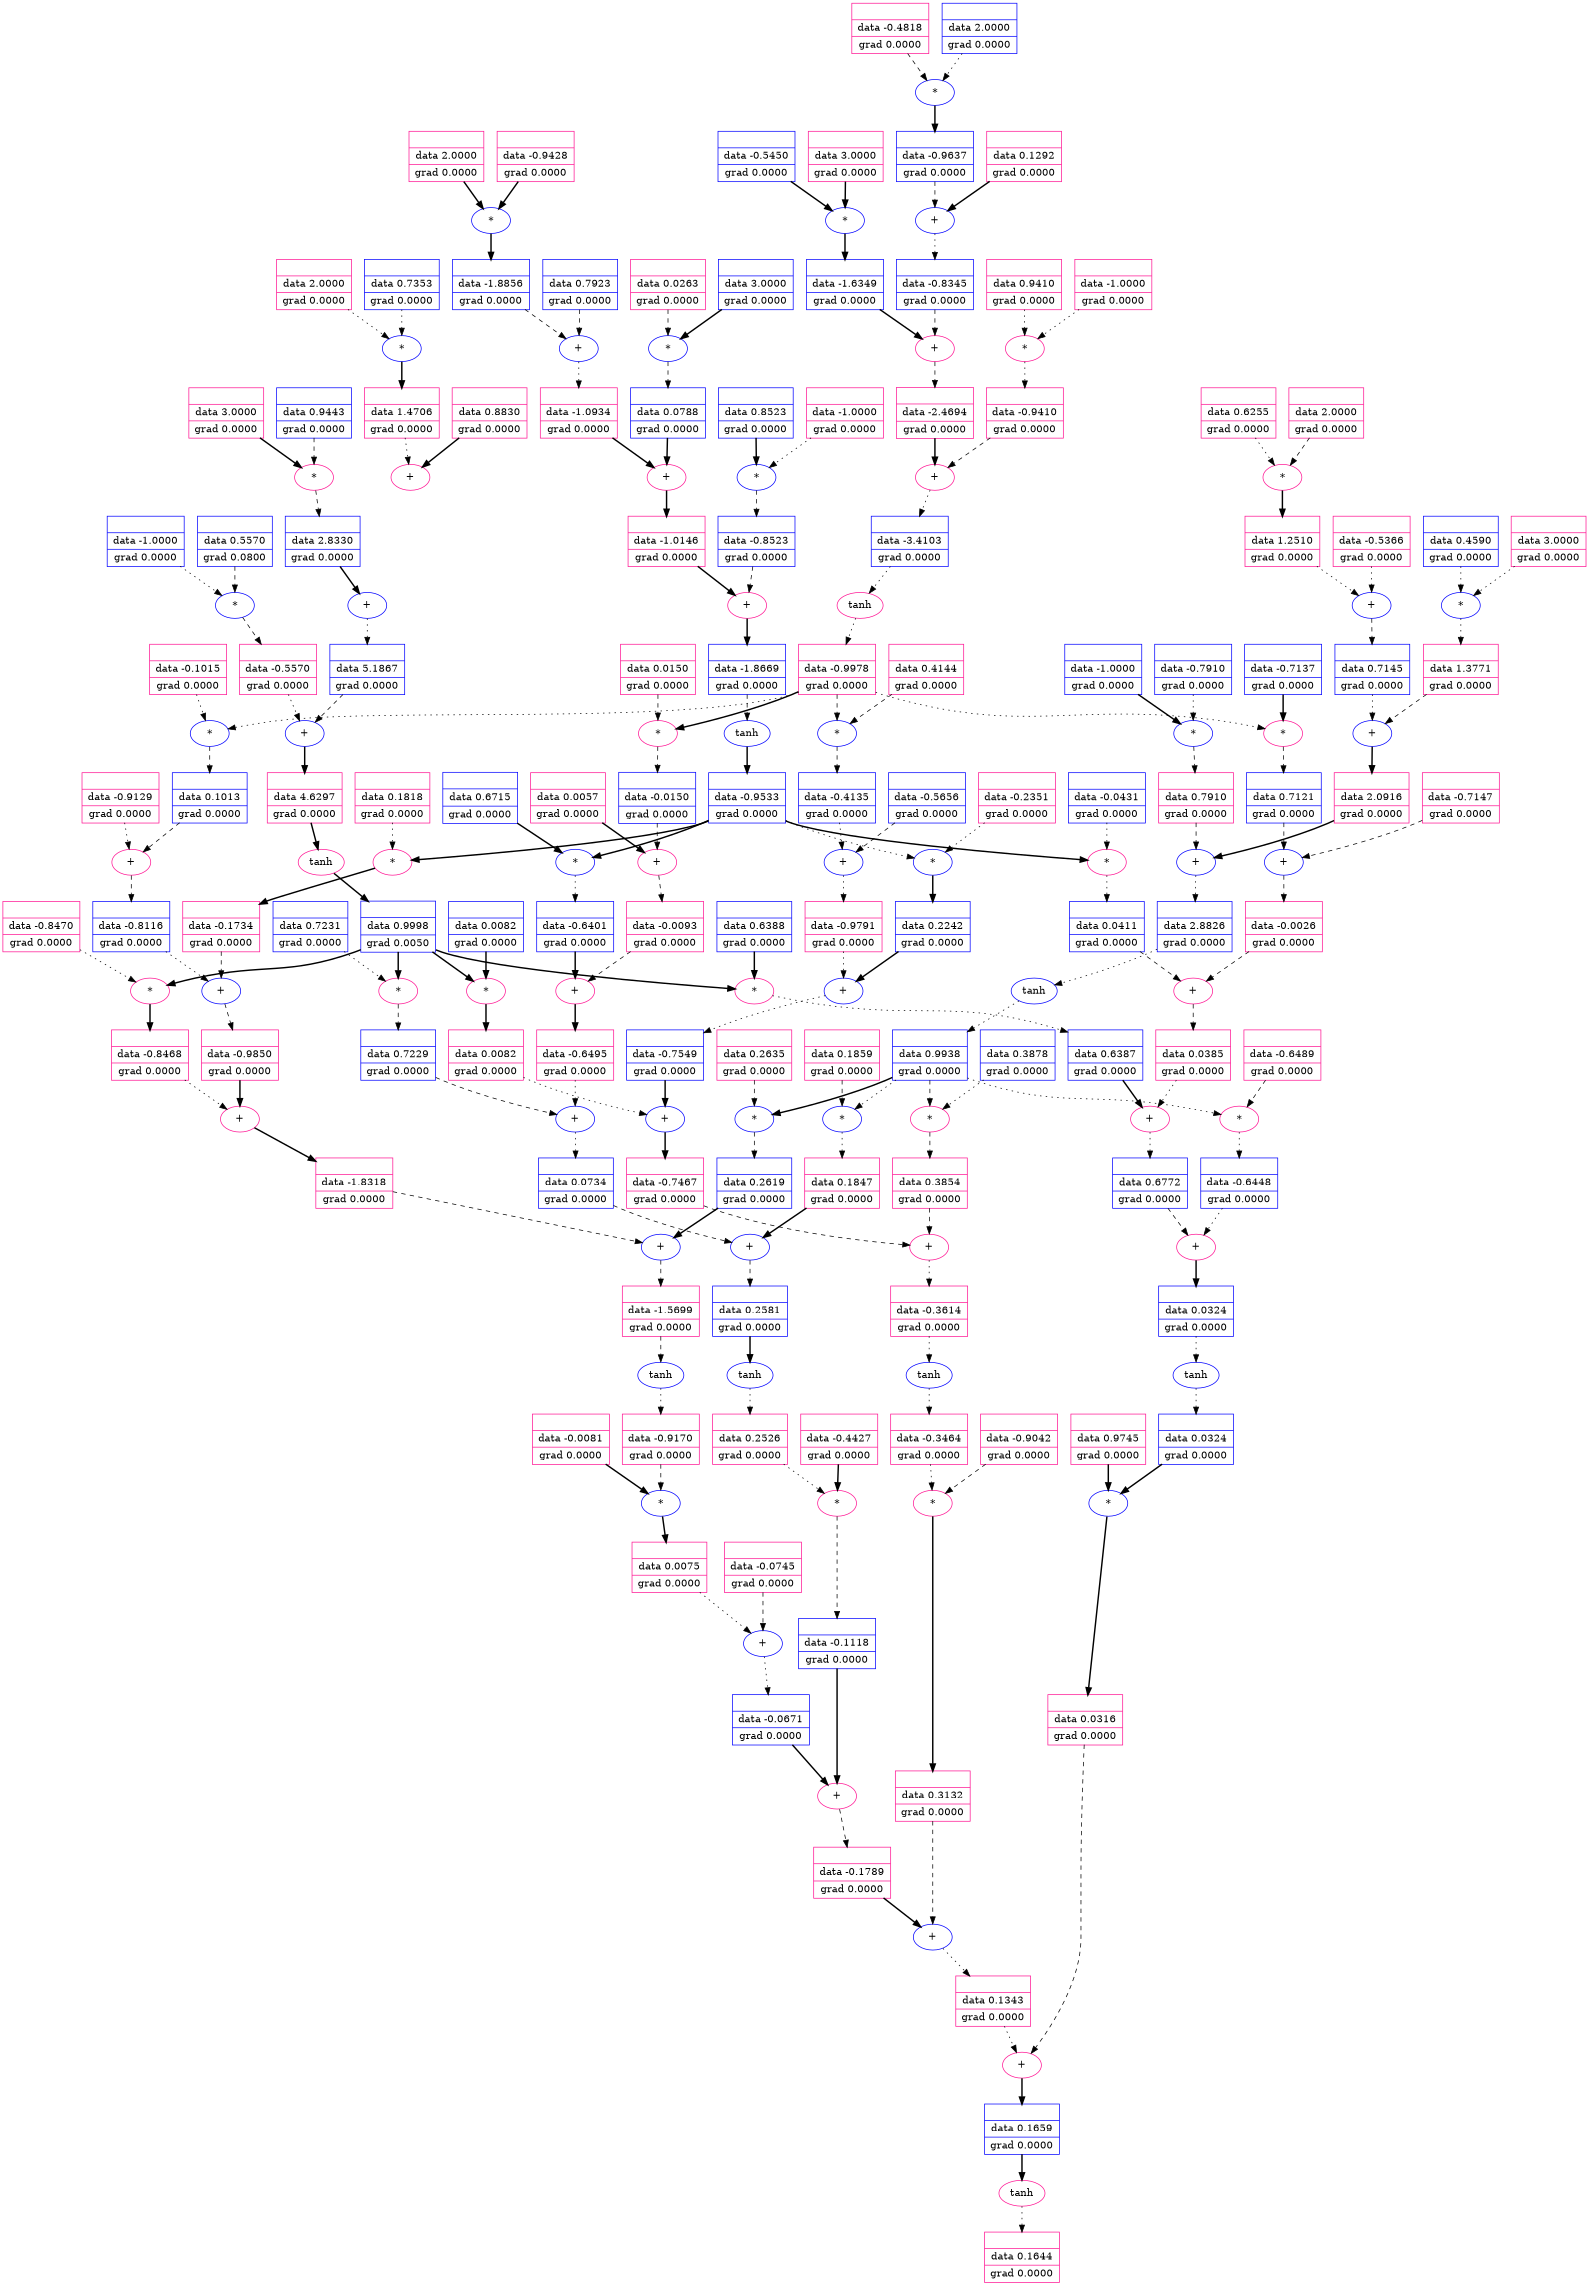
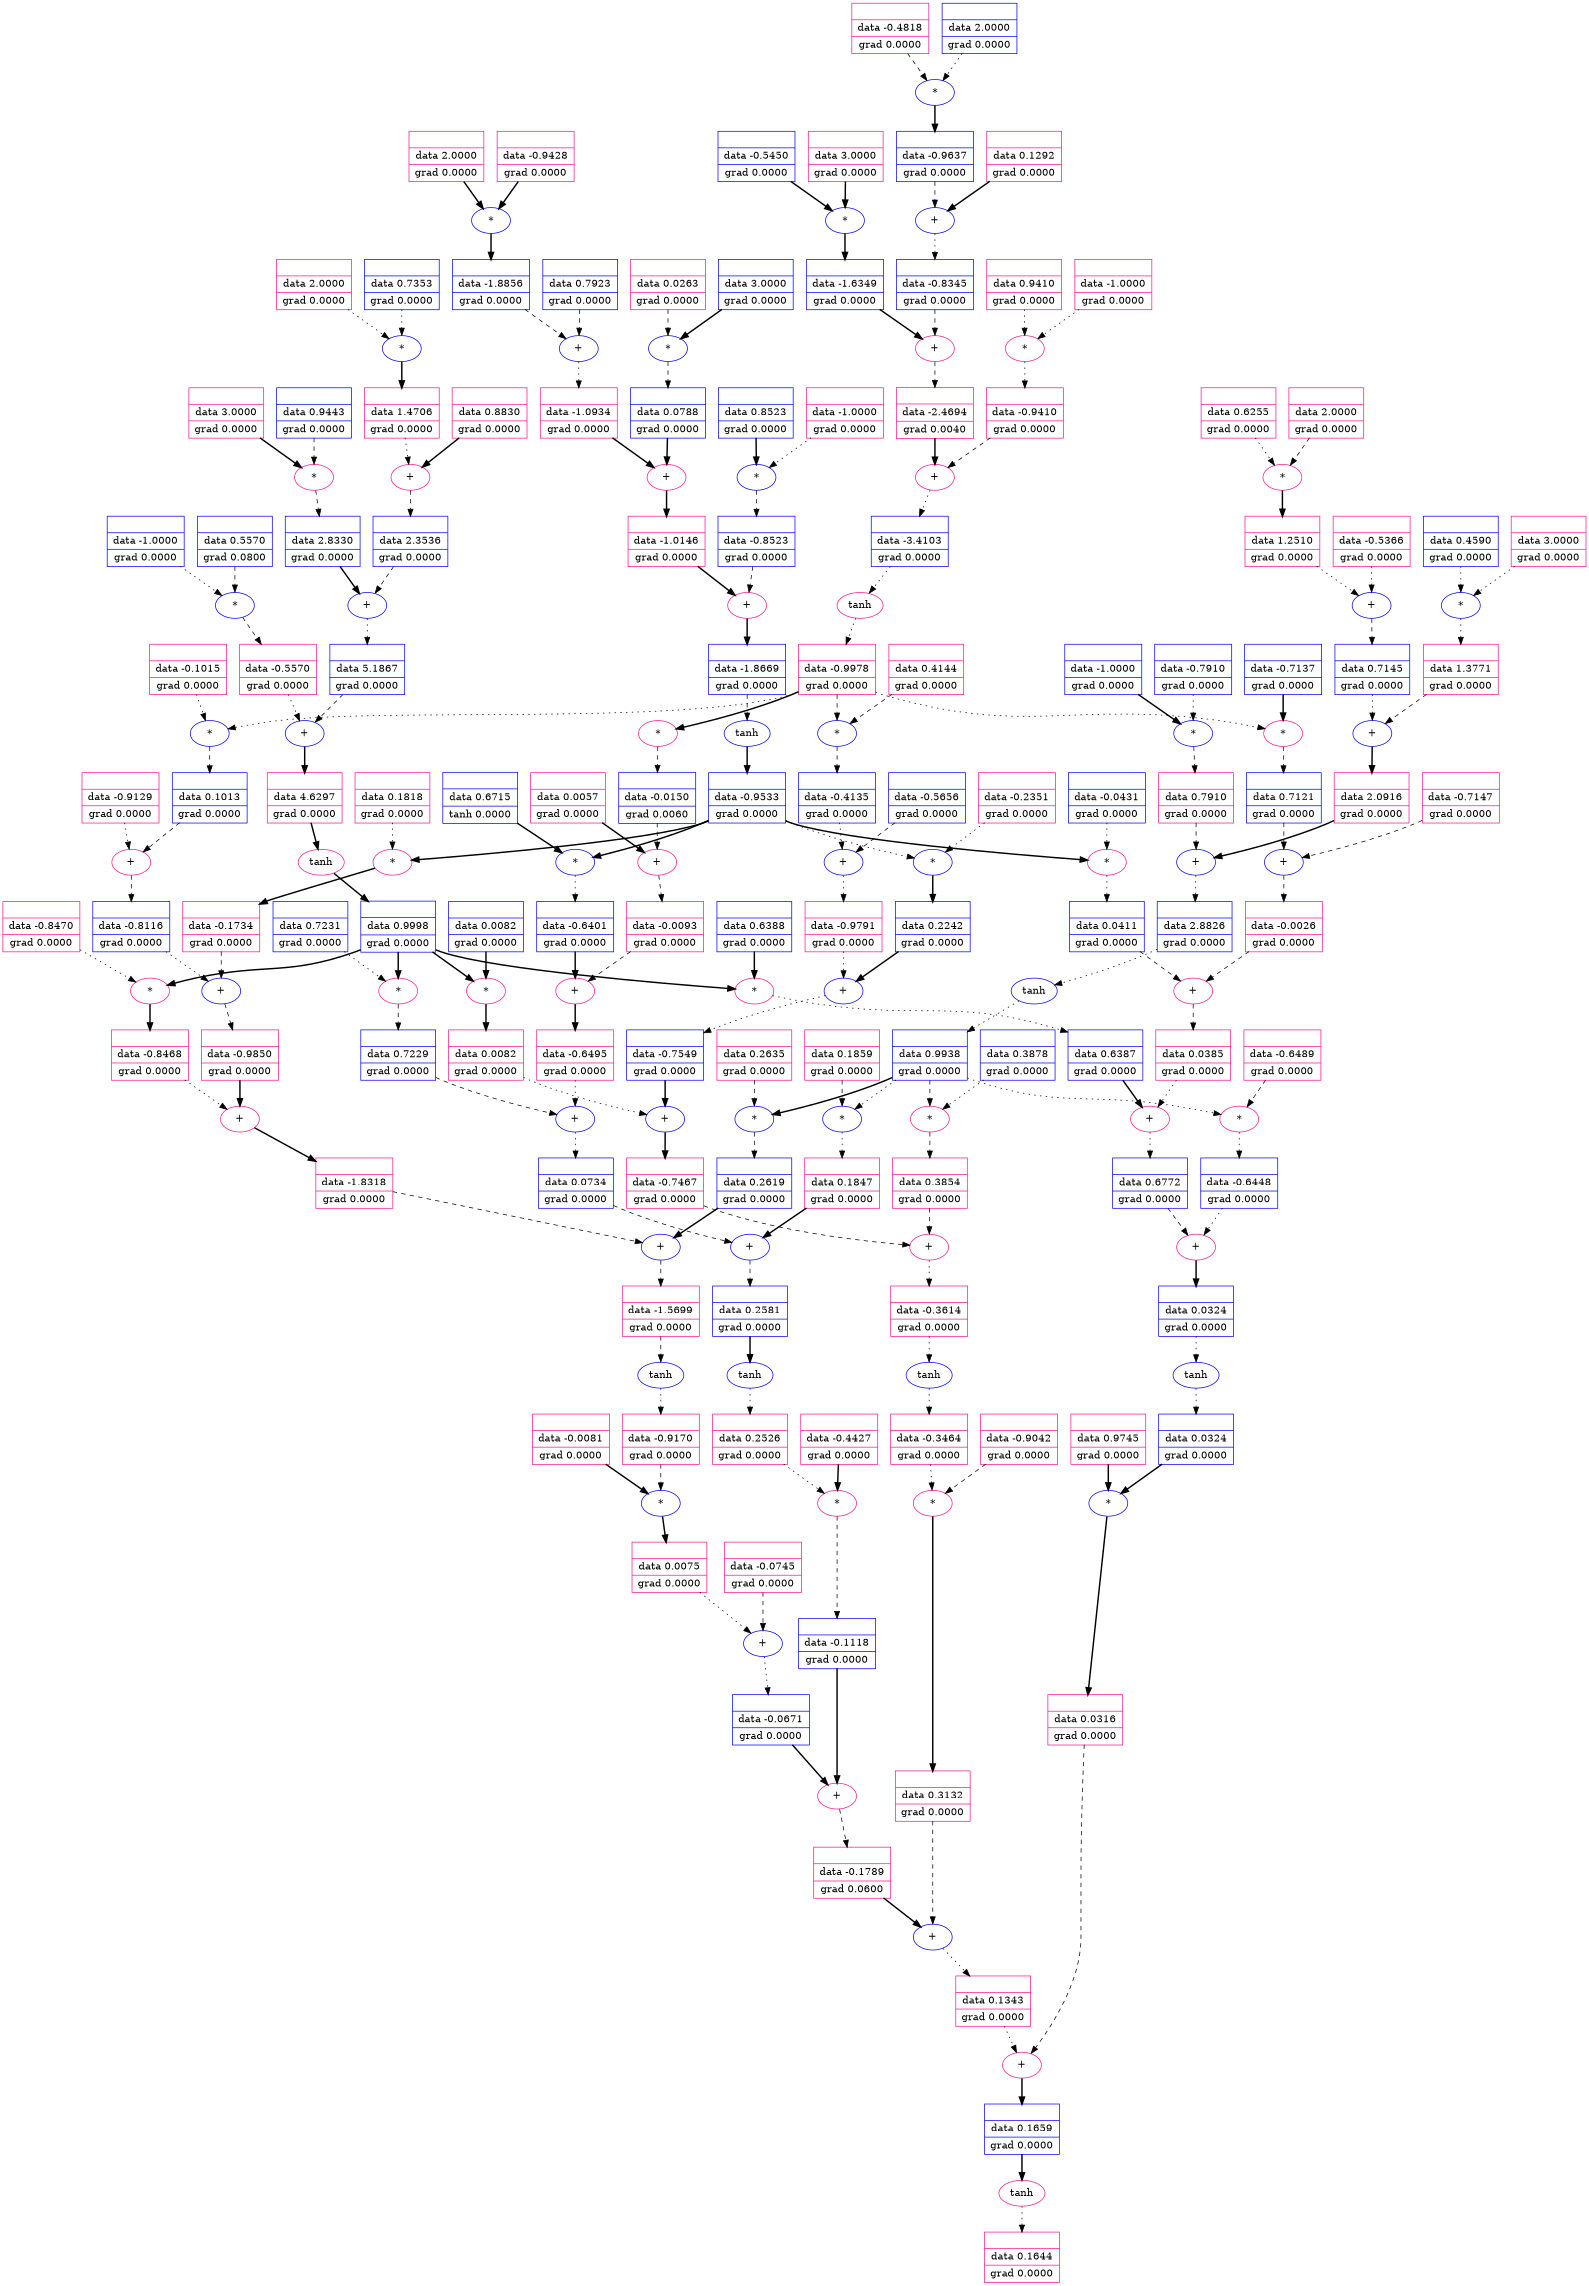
(935, 430) -> (935, 430)
none -> (410, 541)
(658, 669) -> none
(480, 814) -> (480, 814)
(657, 814) -> (657, 814)
(398, 943) -> (398, 943)
(852, 1889) -> (852, 1889)
